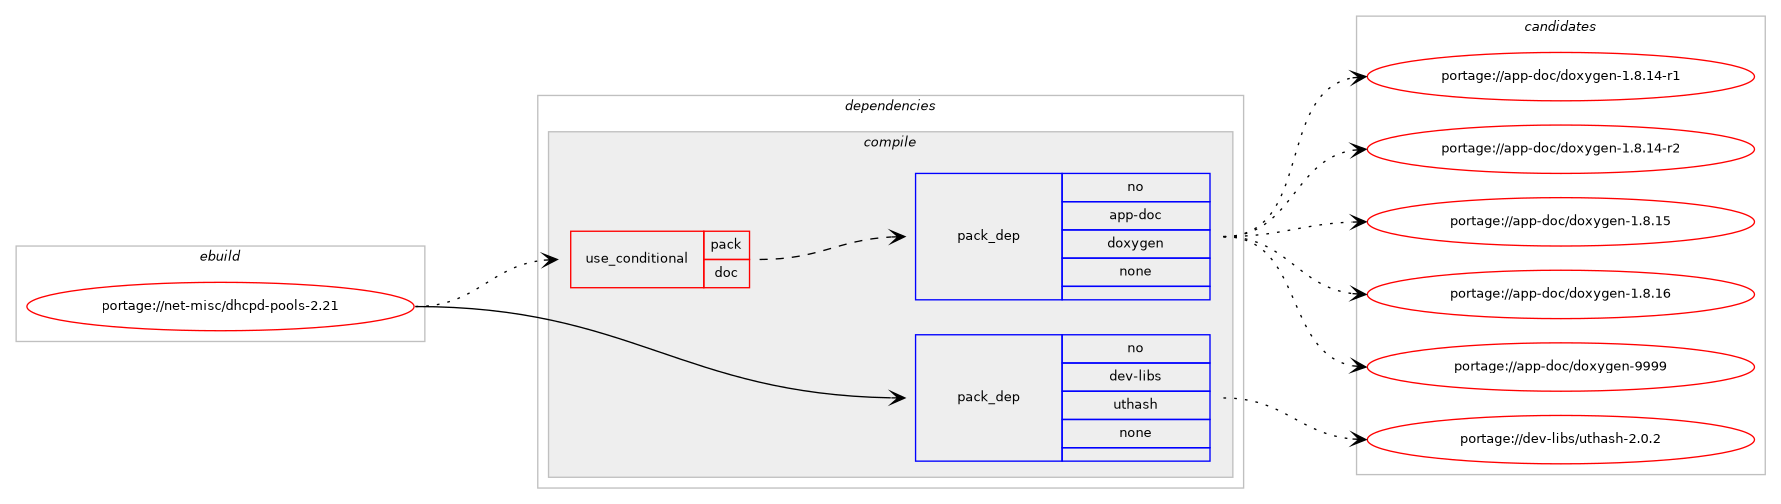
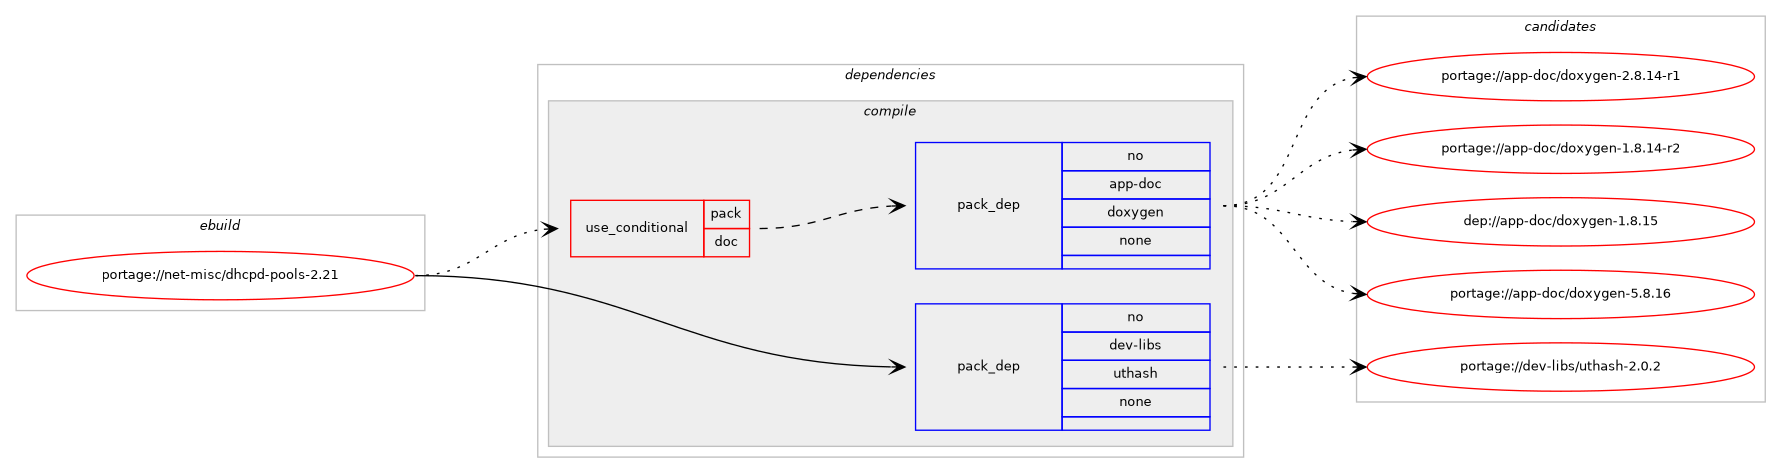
(1561, 77) -> (1561, 77)
(1561, 222) -> (1561, 222)
(1561, 294) -> (1561, 294)
(1561, 367) -> none
